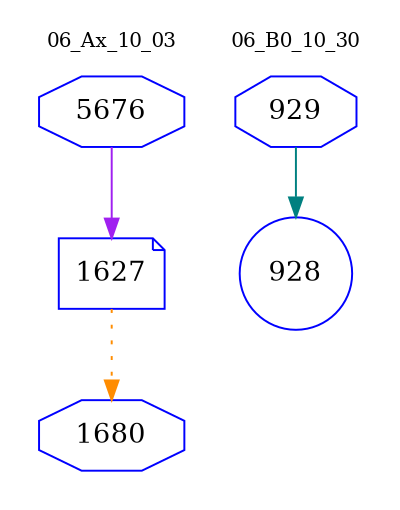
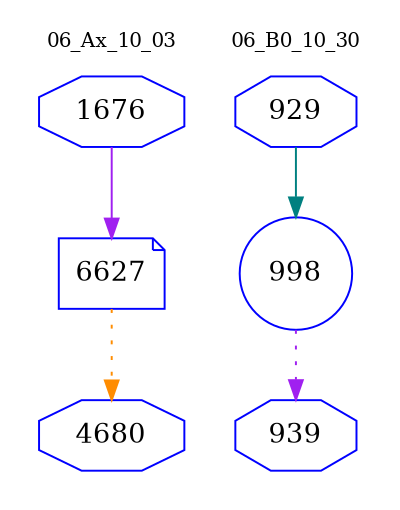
(112, 112) -> (112, 112)
(112, 274) -> (112, 274)
(296, 274) -> (296, 274)
(112, 435) -> (112, 435)
none -> (296, 435)
